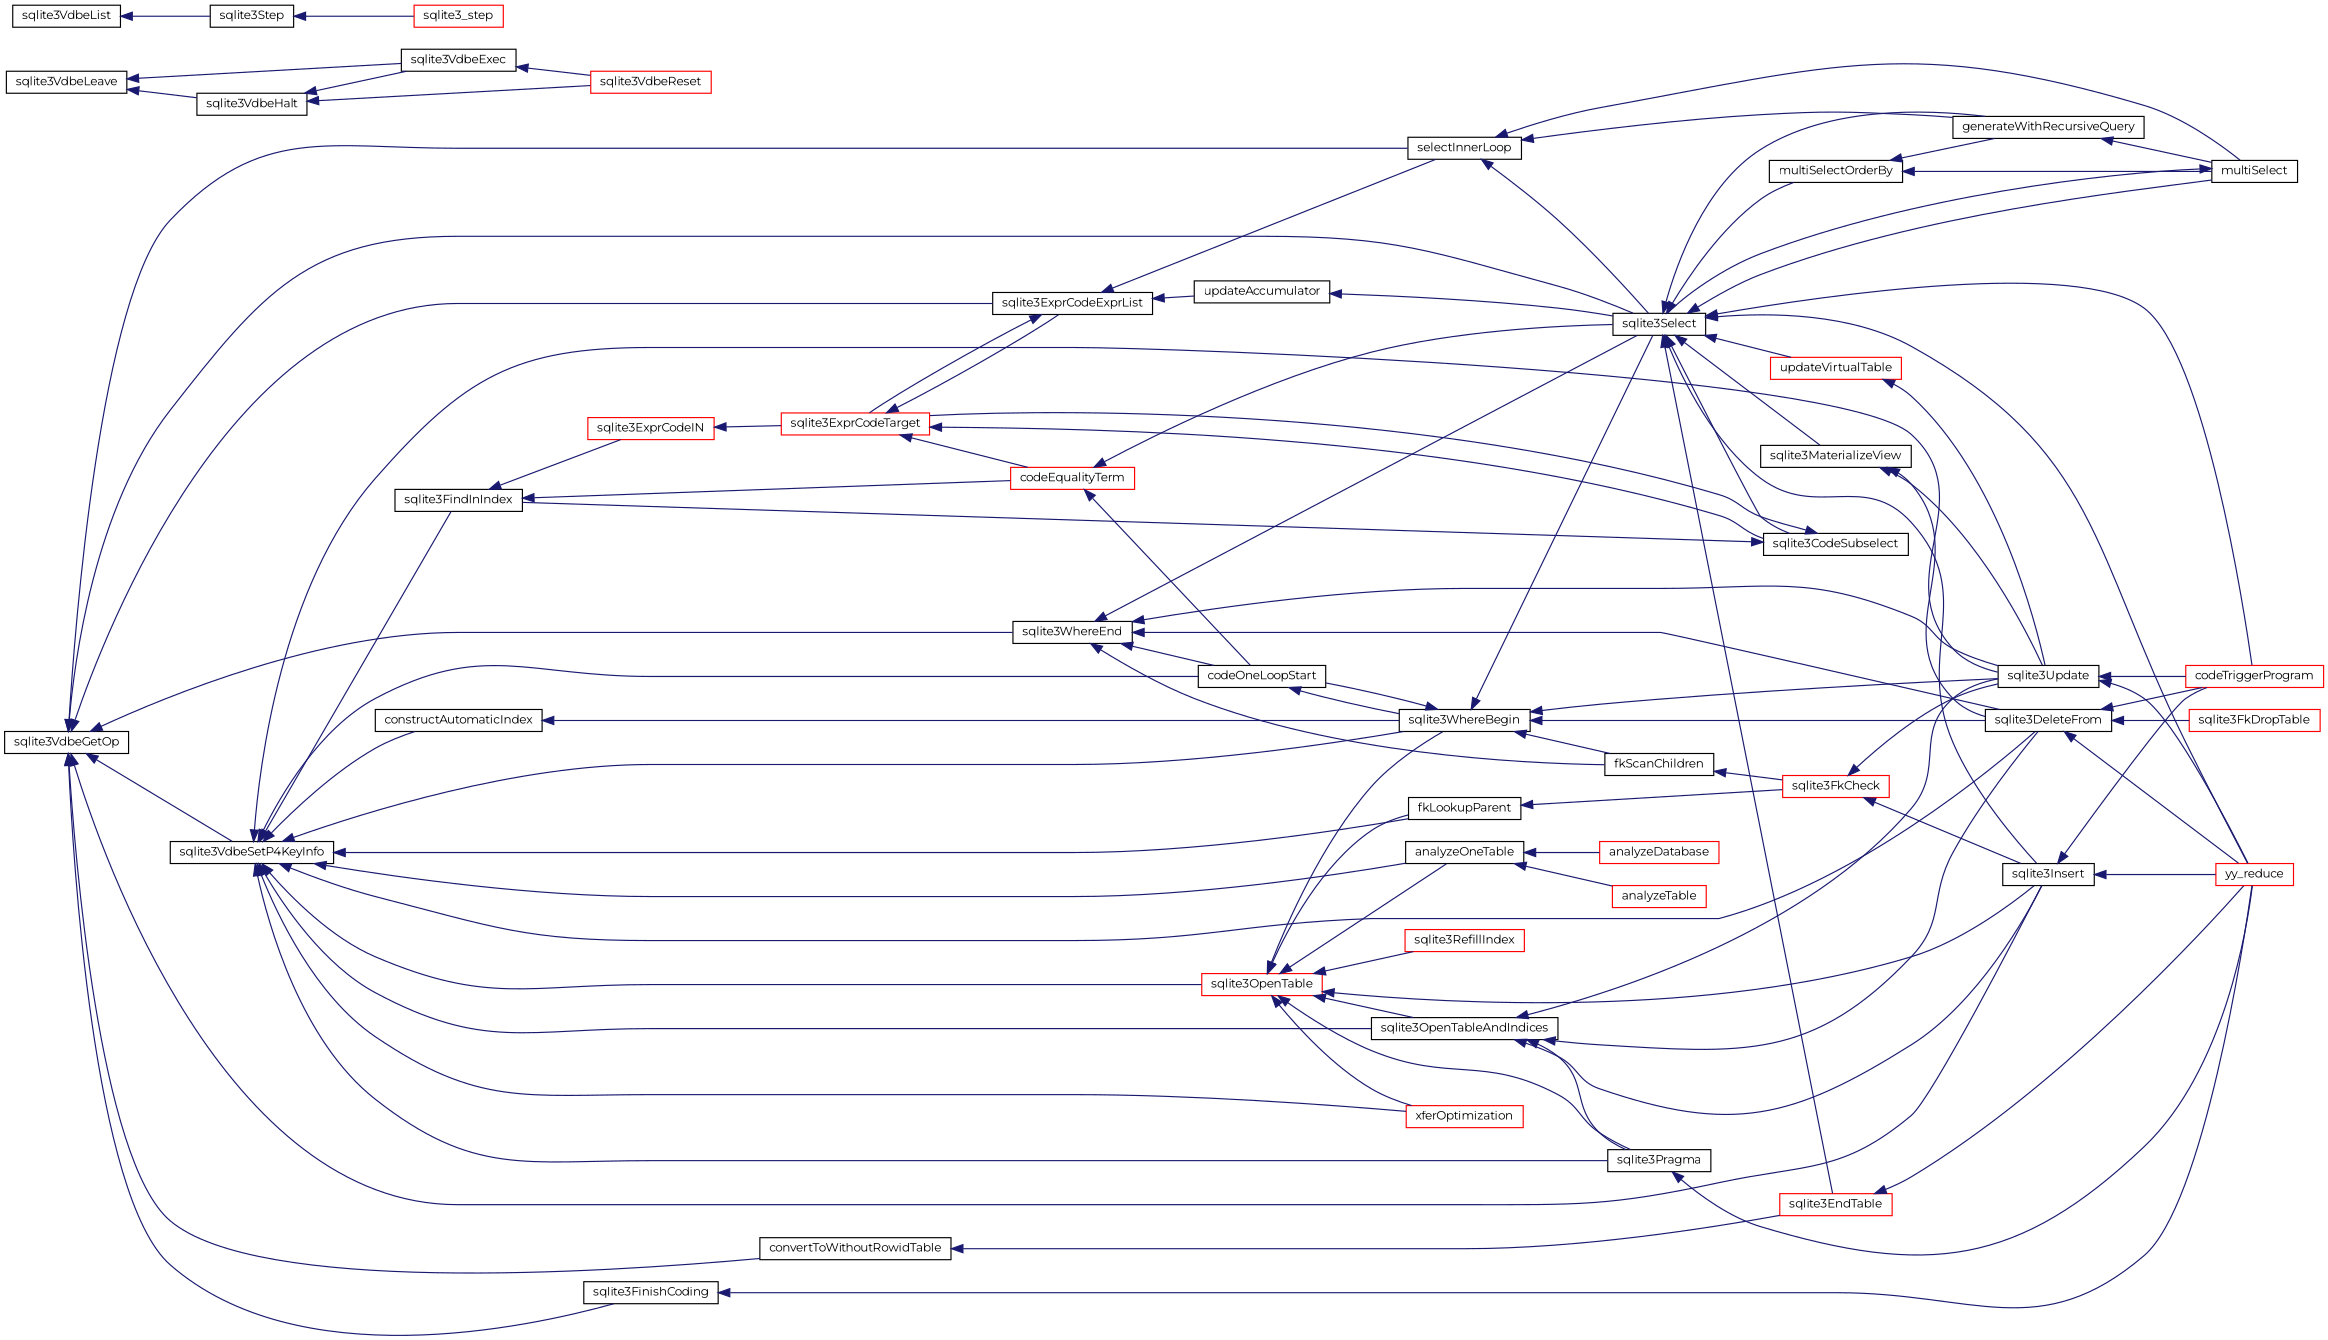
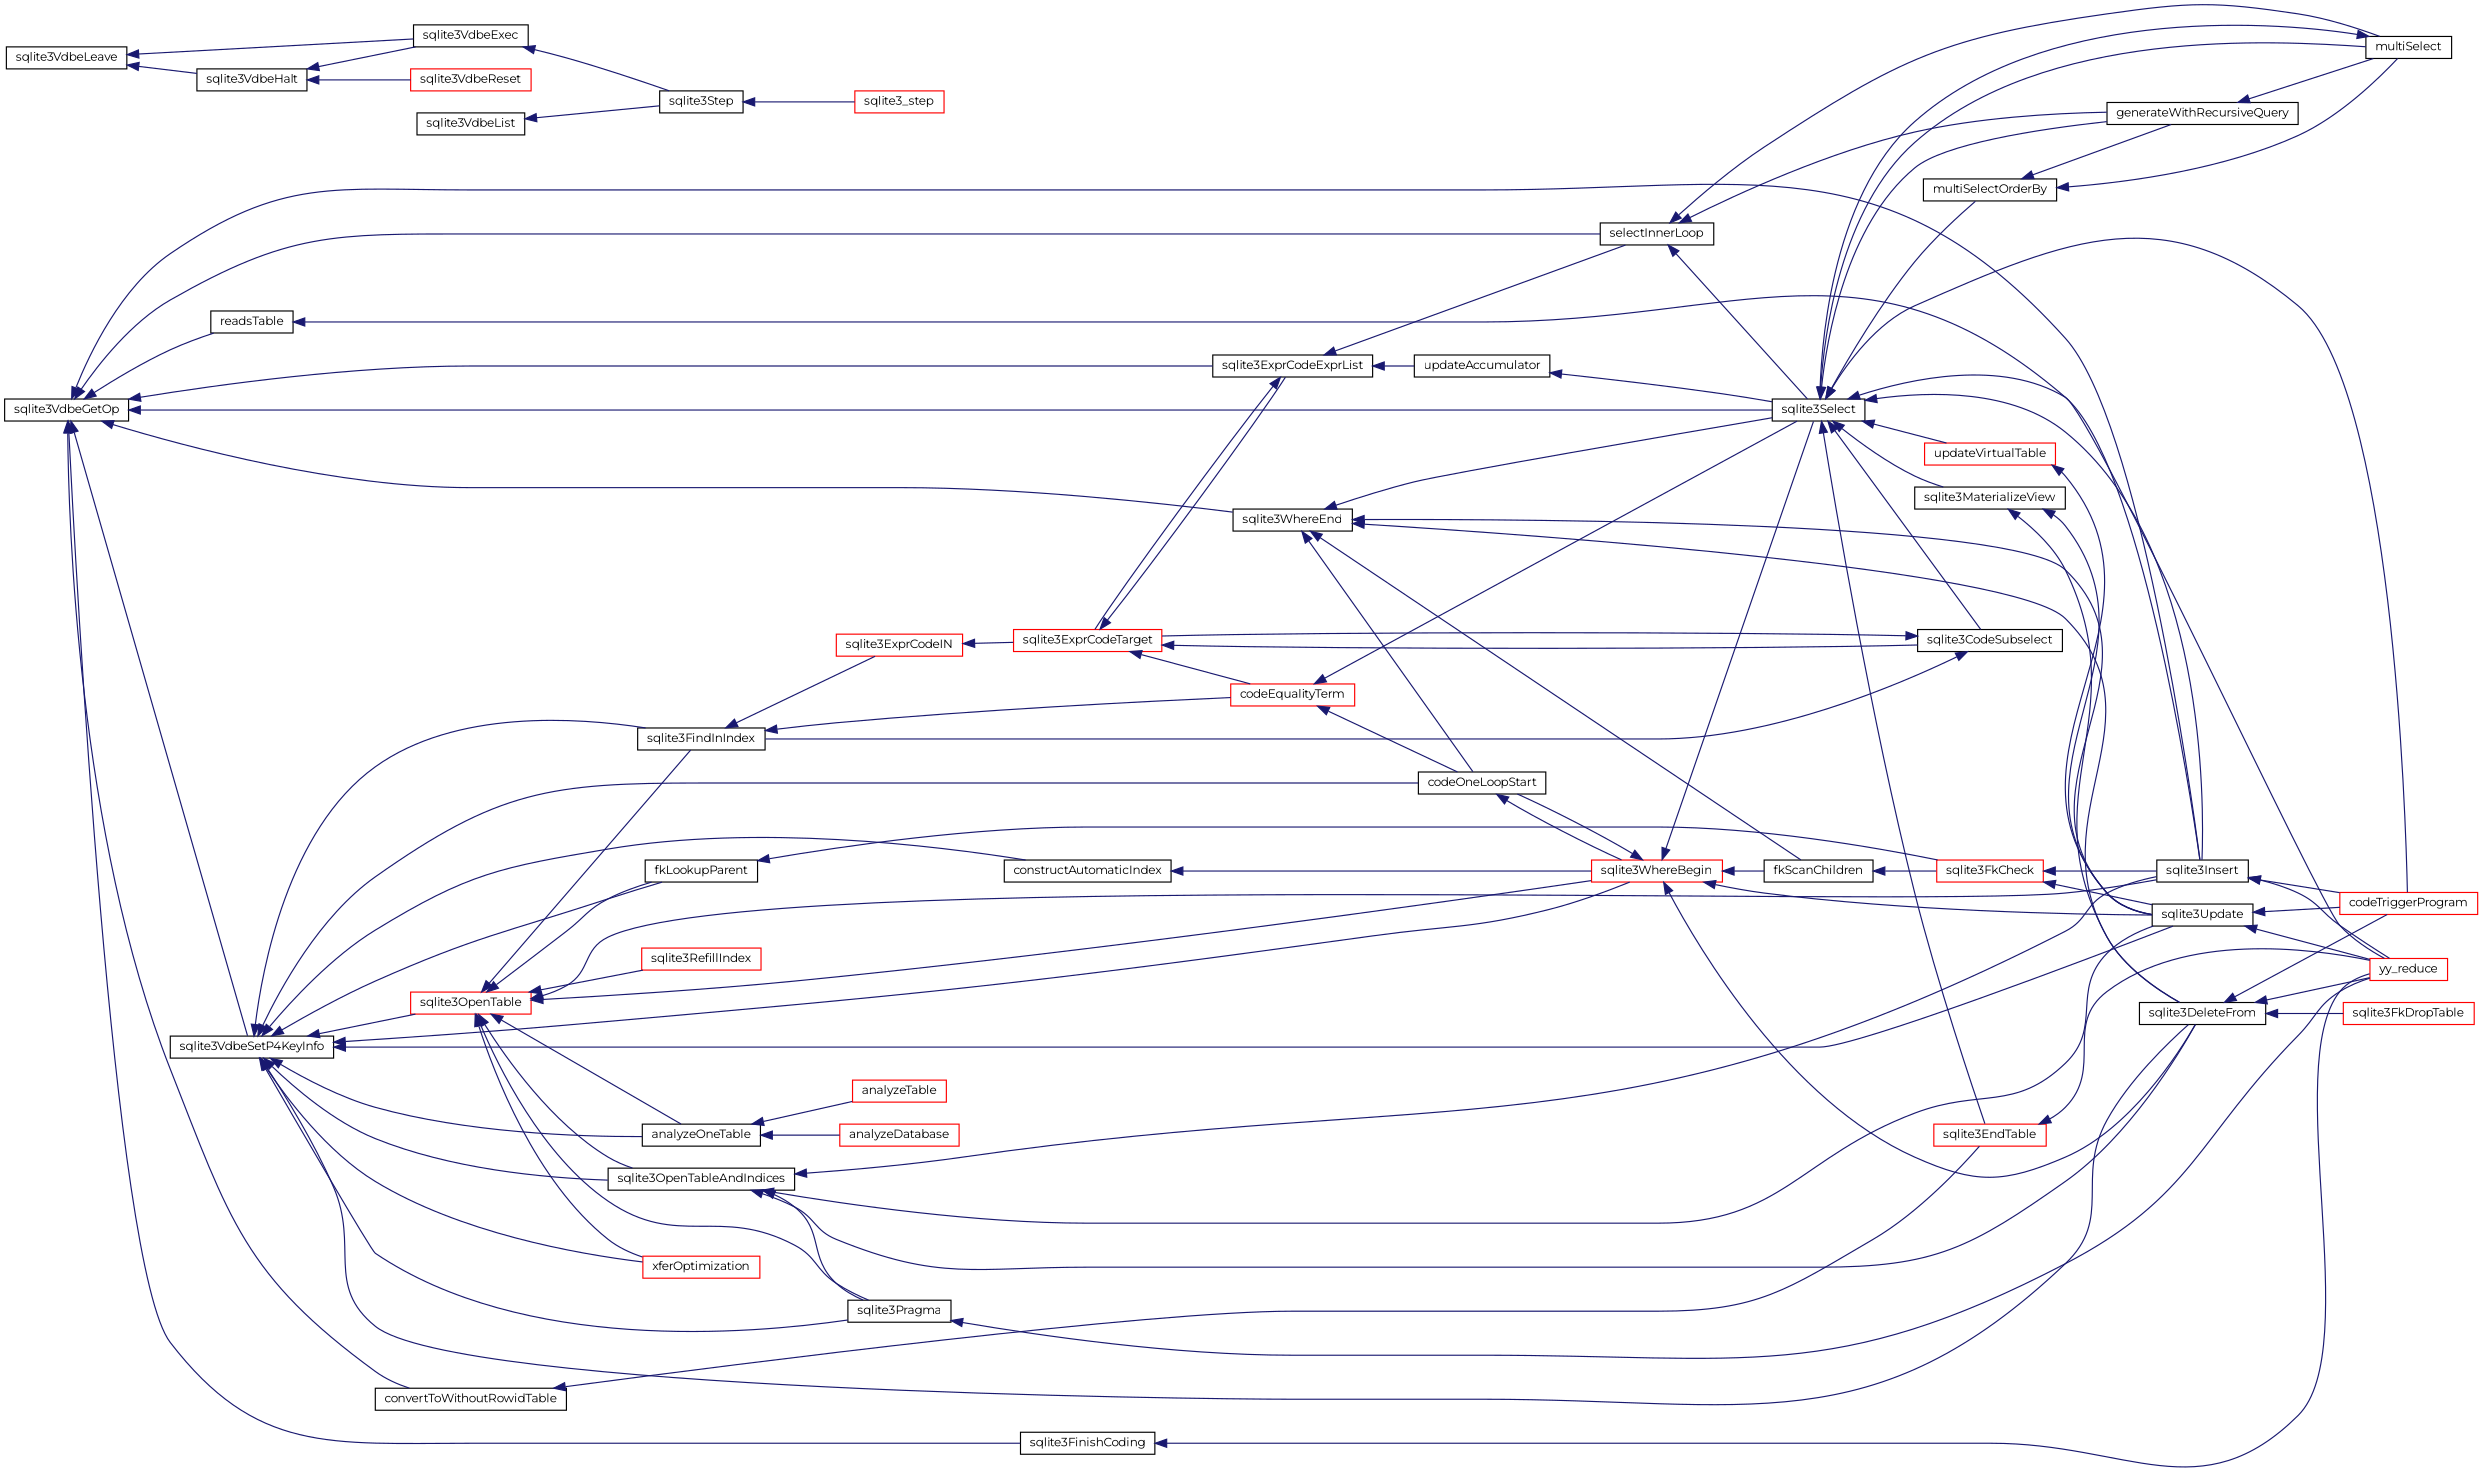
(559, 72) -> (602, 69)
none -> (252, 322)
(1465, 721) -> (1657, 871)
none -> (590, 867)
